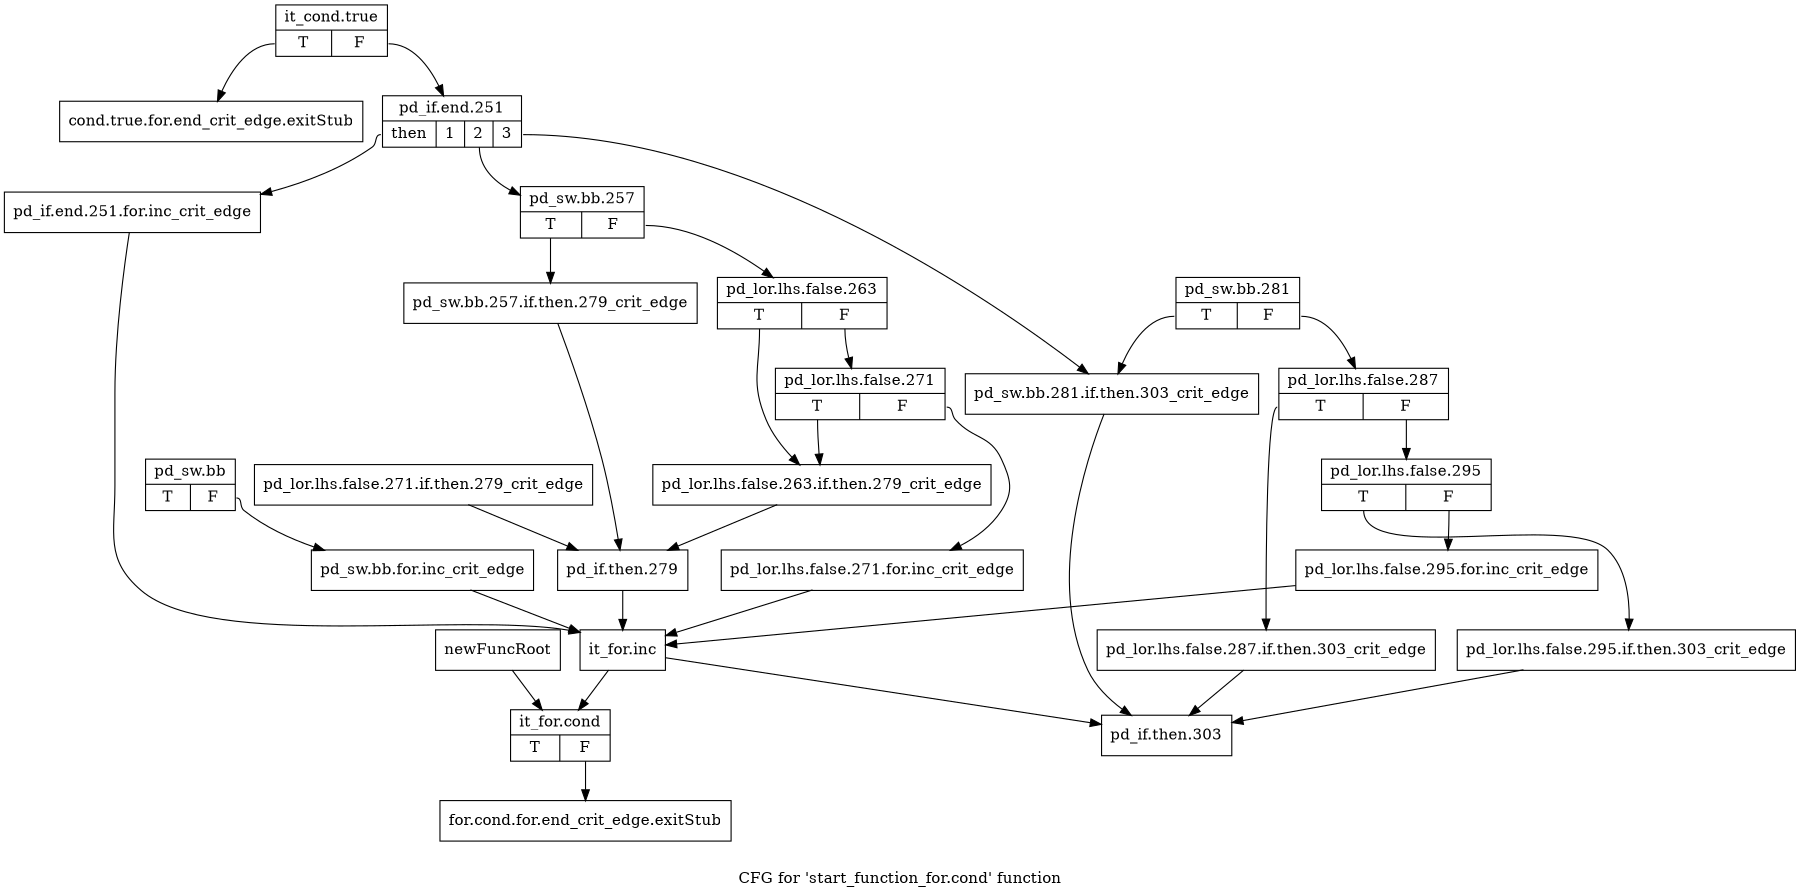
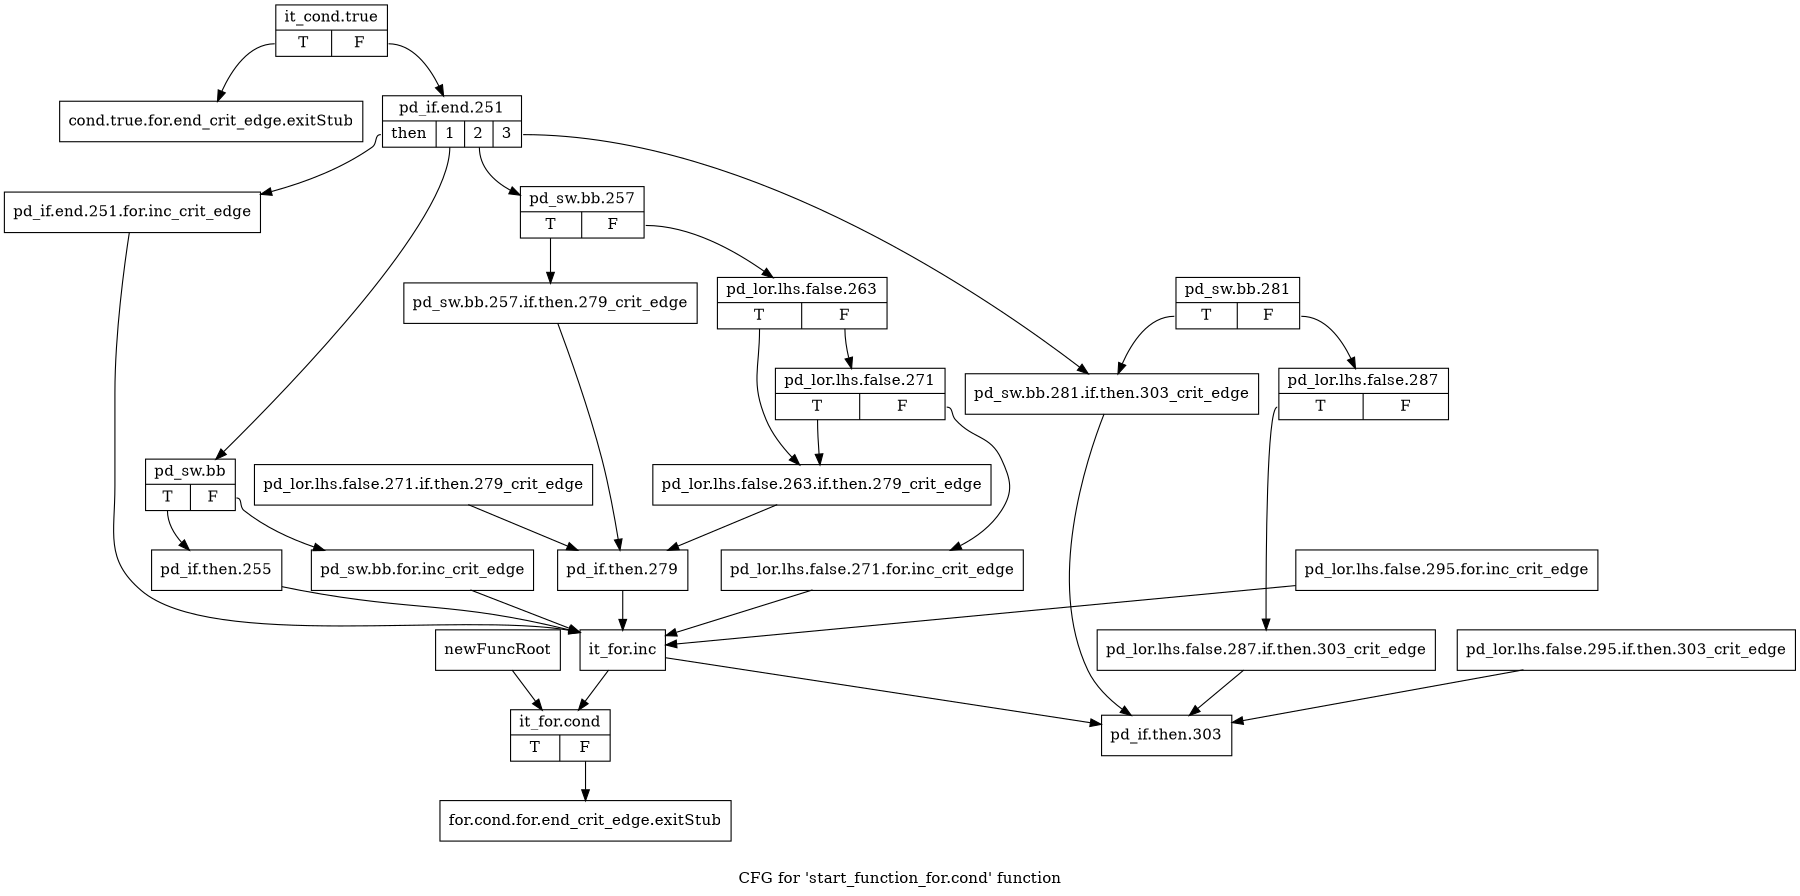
none -> (354, 311)
(1406, 485) -> none
none -> (217, 570)
